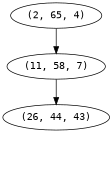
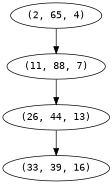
(56, 66) -> (56, 66)
(56, 117) -> (56, 117)
none -> (56, 168)
